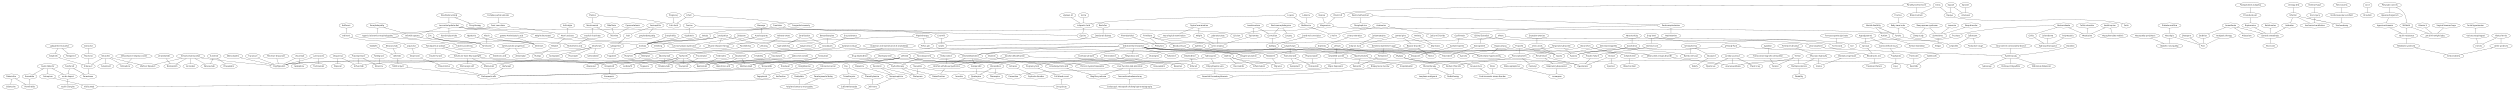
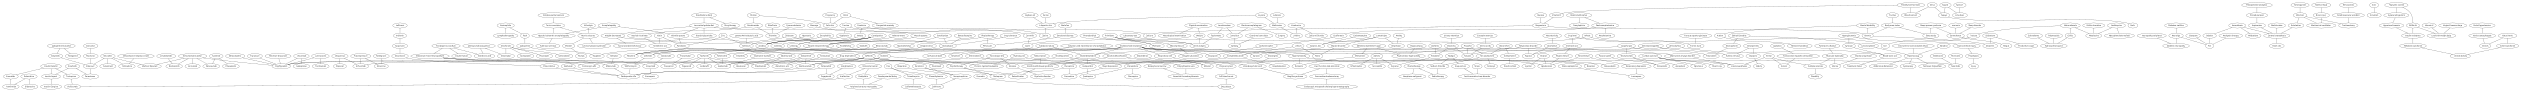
none -> (630, 46)
